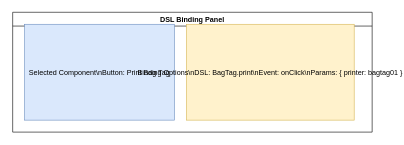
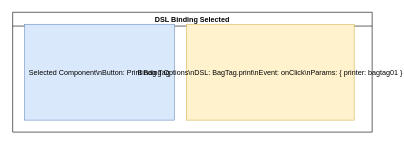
(192, 20) -> (192, 20)
